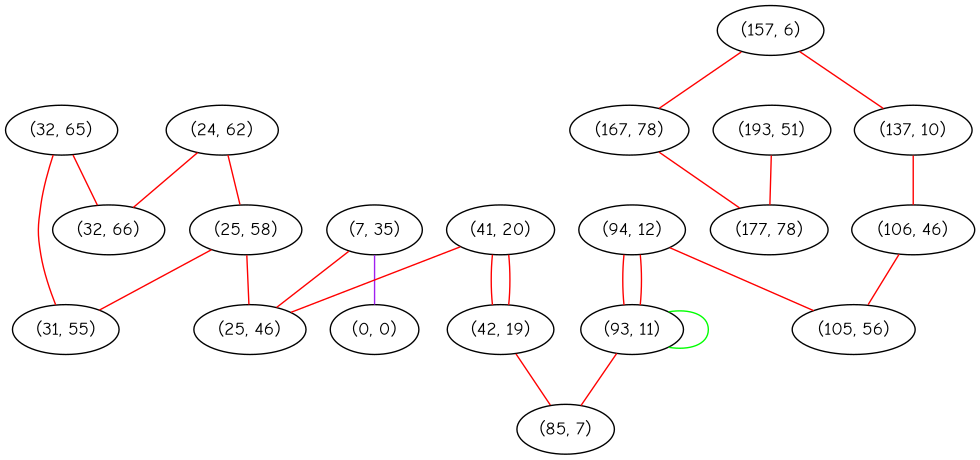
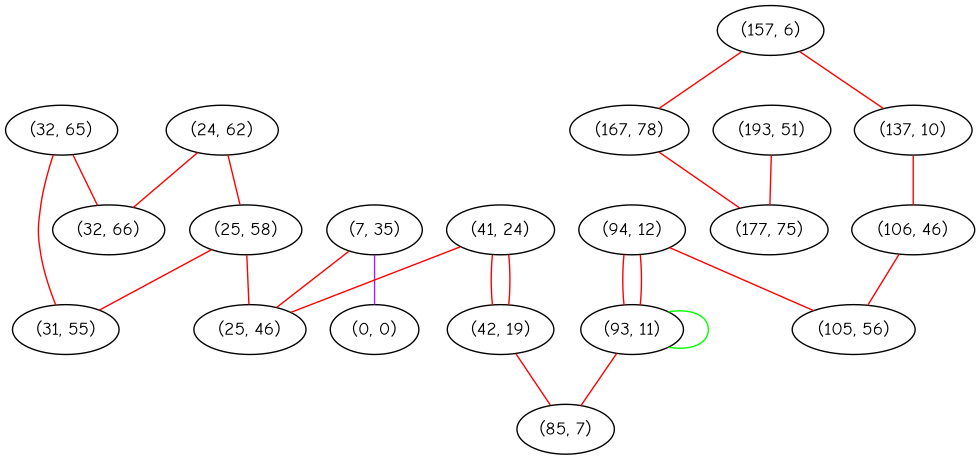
(501, 230) -> (501, 230)
(769, 230) -> (769, 230)
